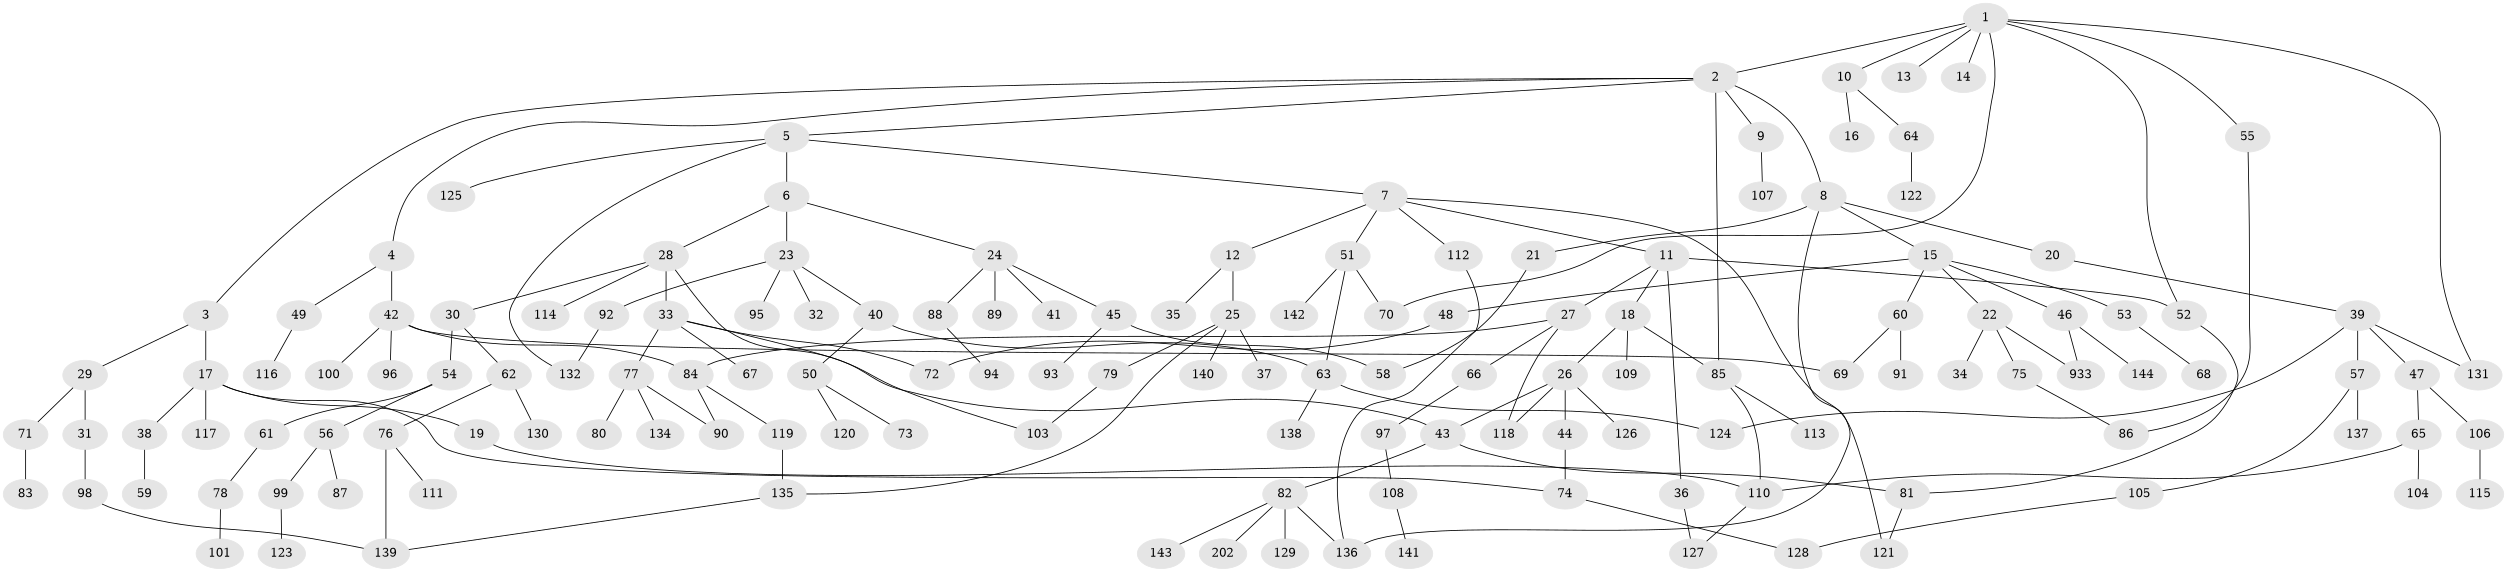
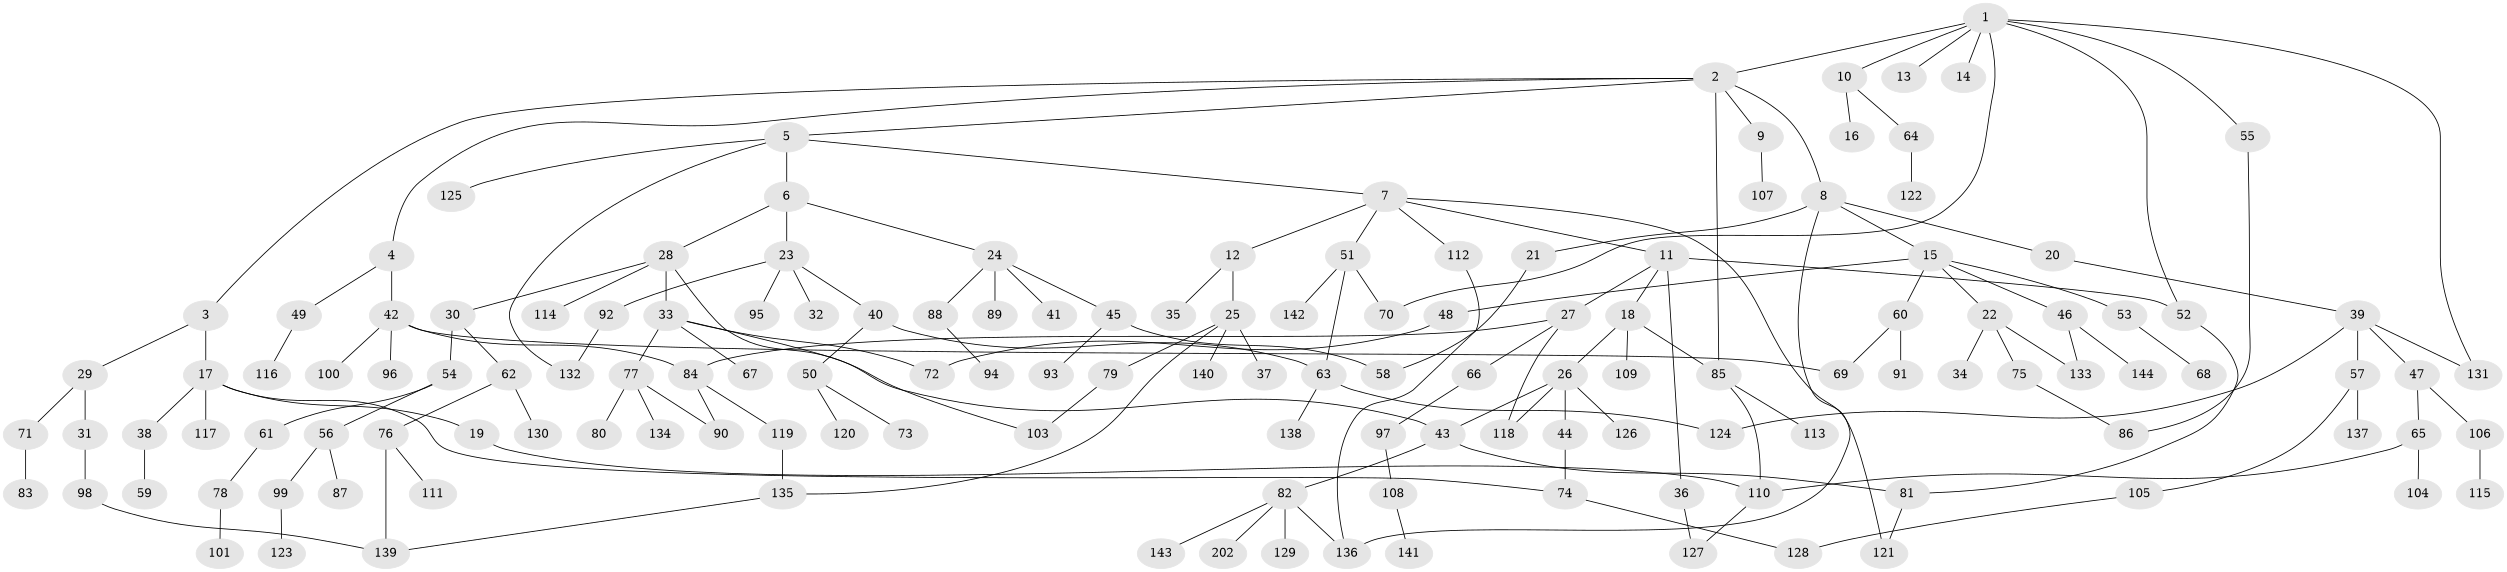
(2081, 375) -> (2081, 375)
